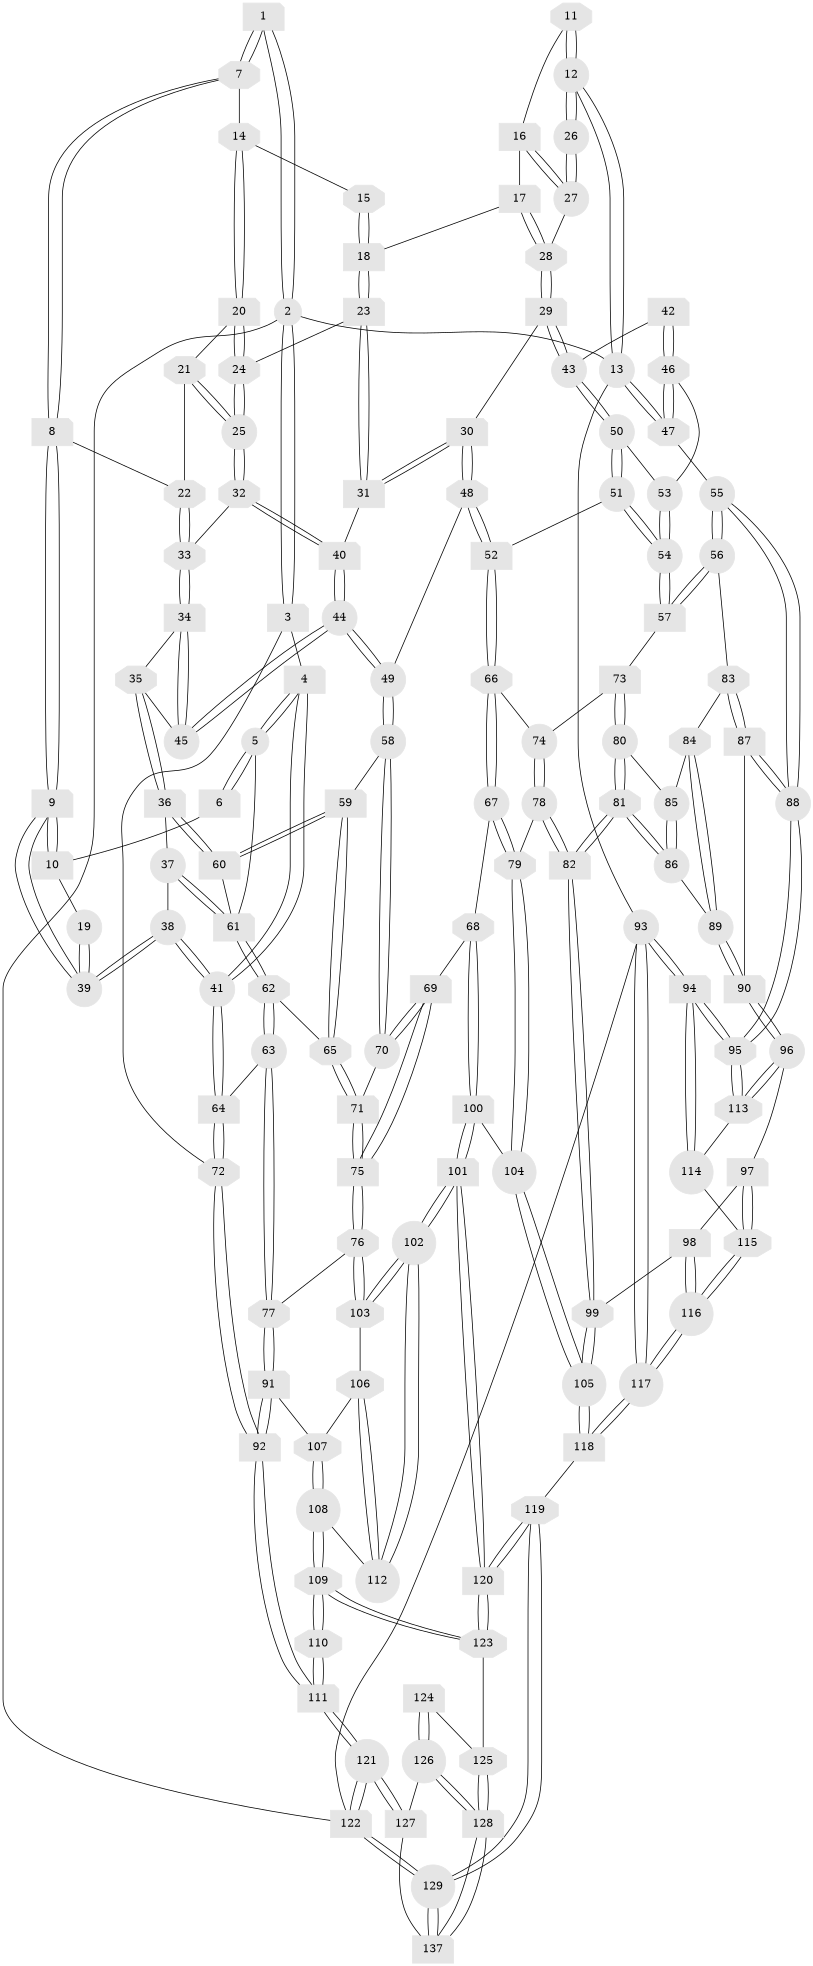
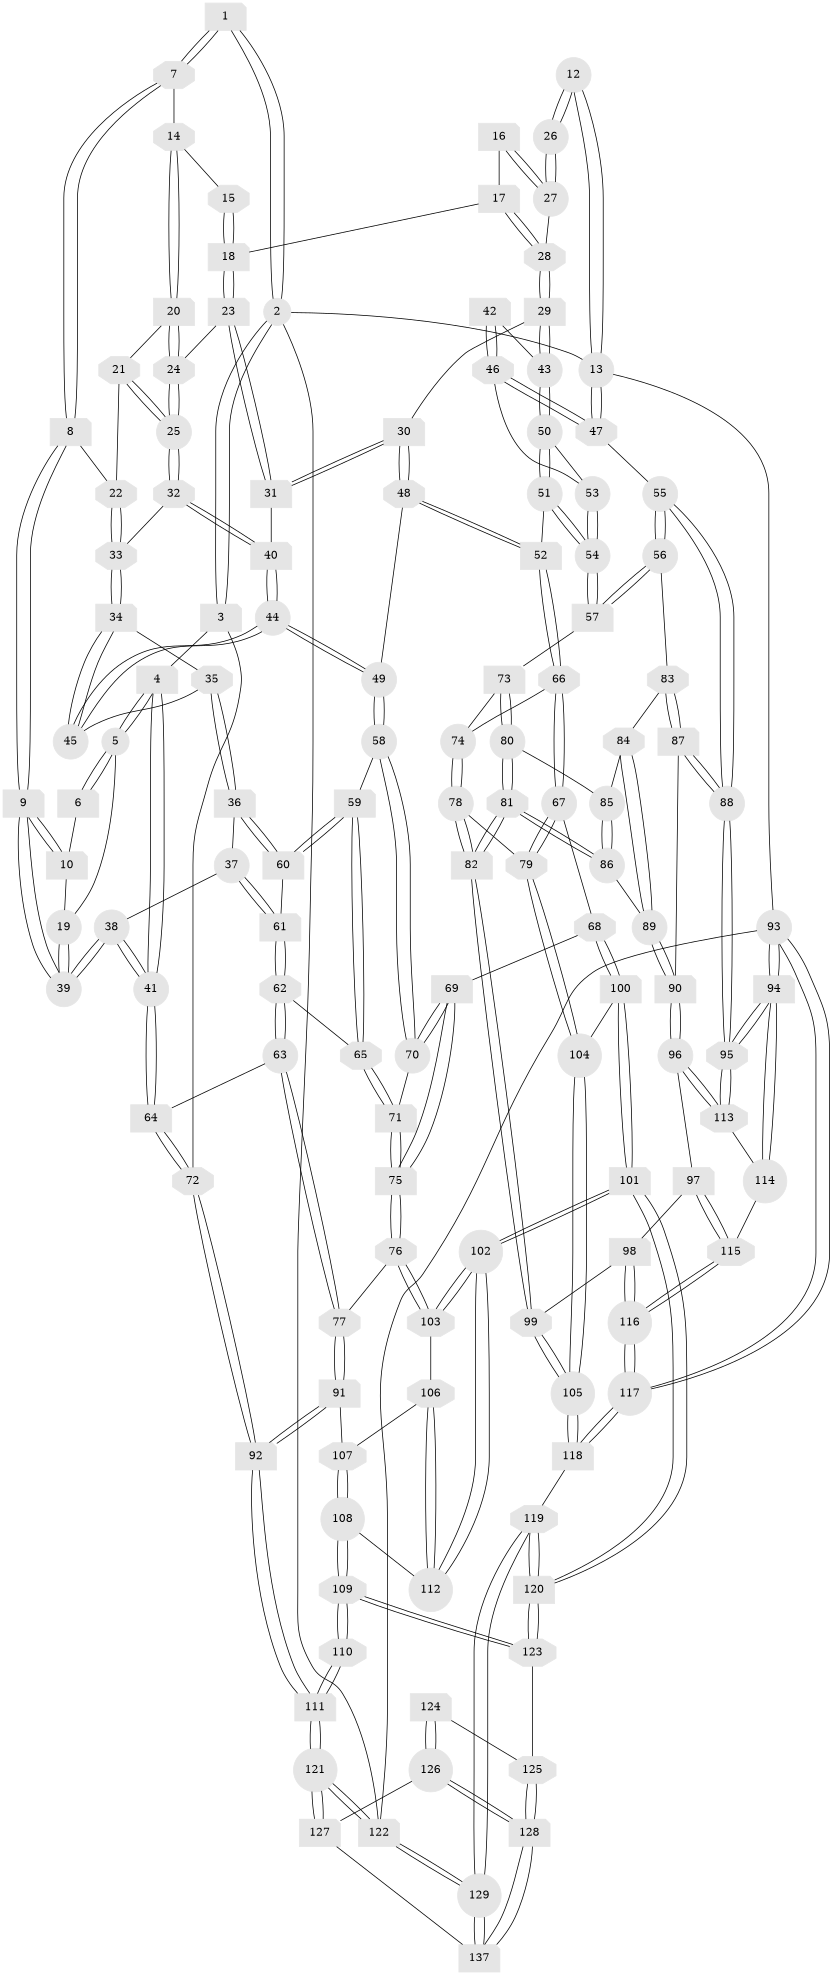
(571, 17) -> none
(253, 835) -> (107, 838)
